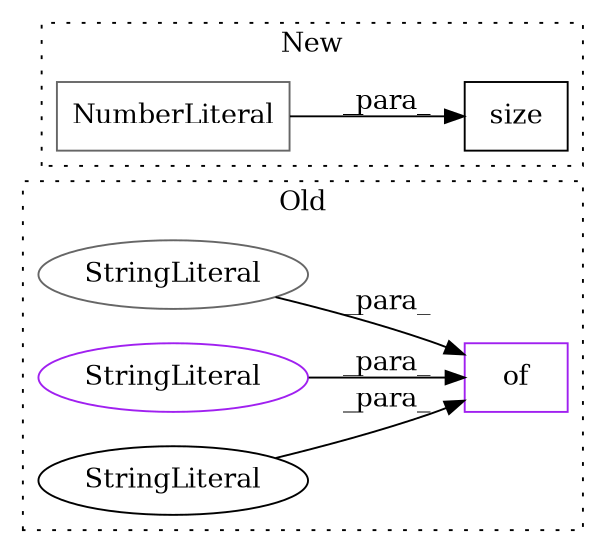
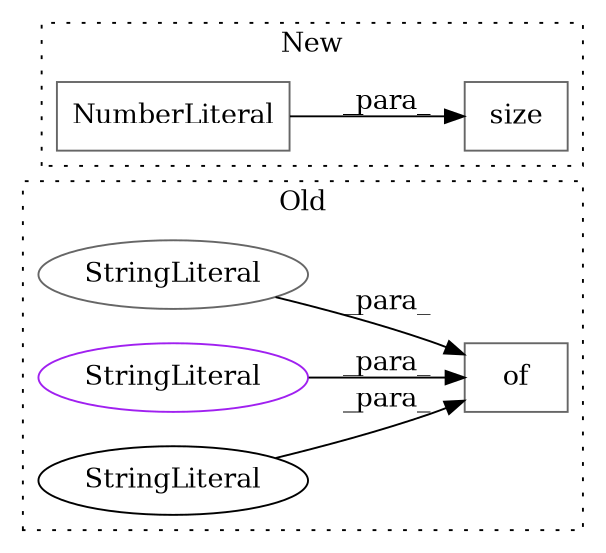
(516, 116) -> (516, 116)
(516, 378) -> (516, 378)
